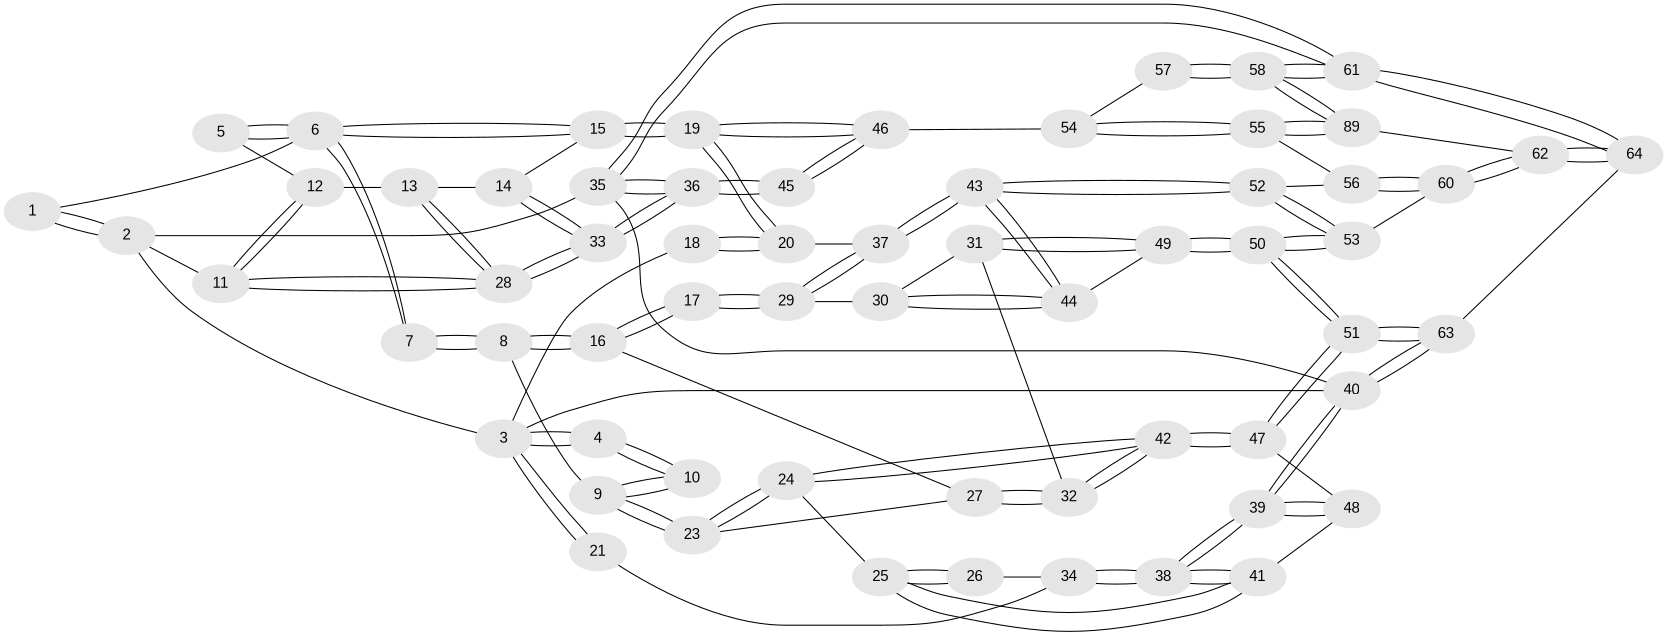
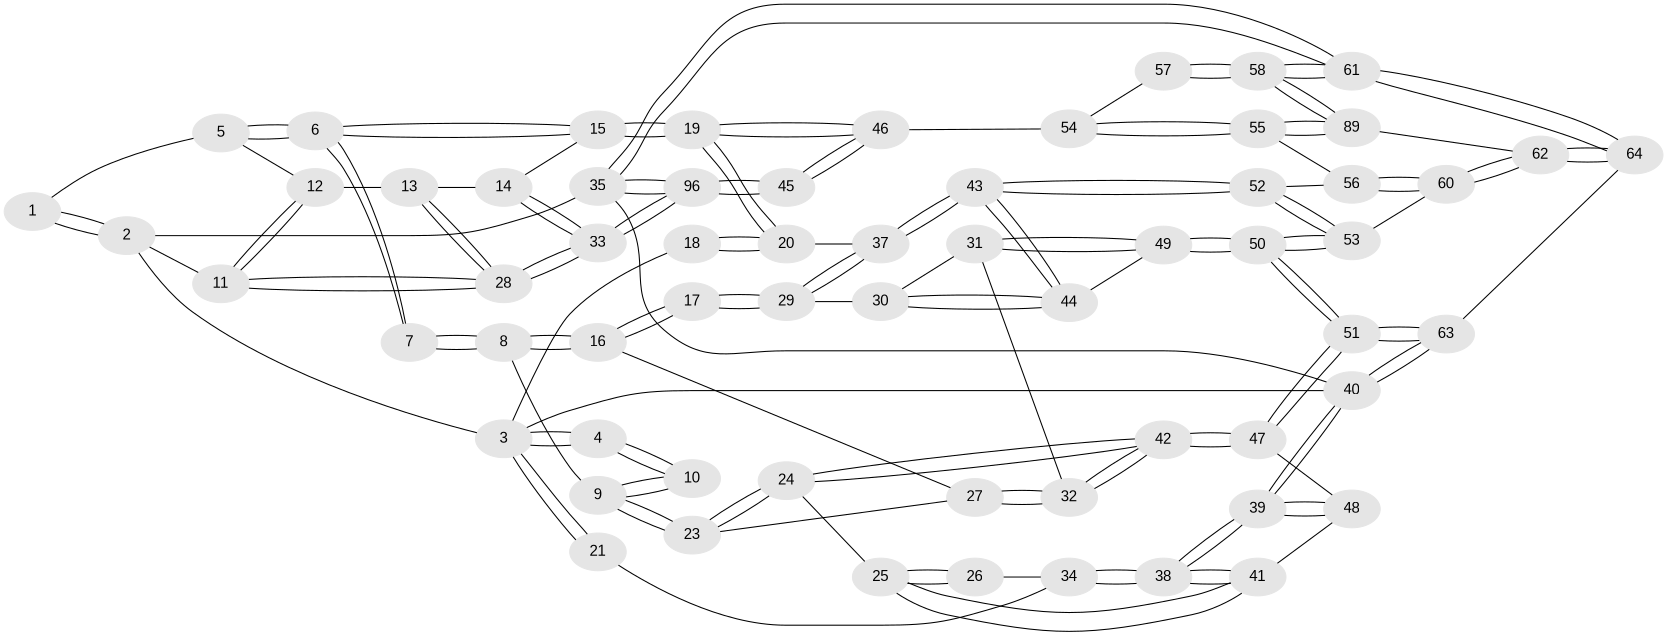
(179, 182) -> (119, 160)
(692, 187) -> (692, 187)
